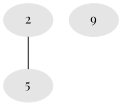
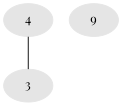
(28, 20) -> (28, 20)
(28, 86) -> (28, 86)
